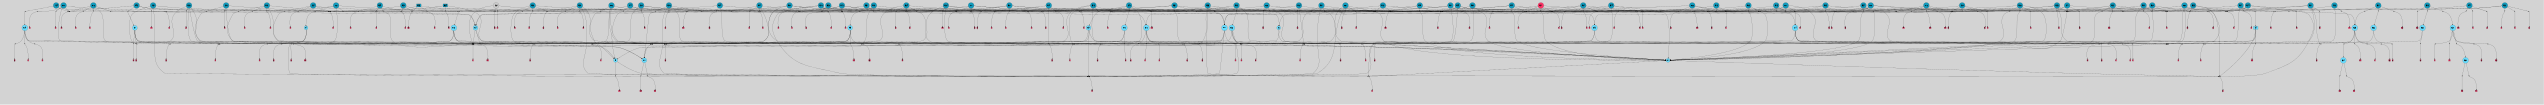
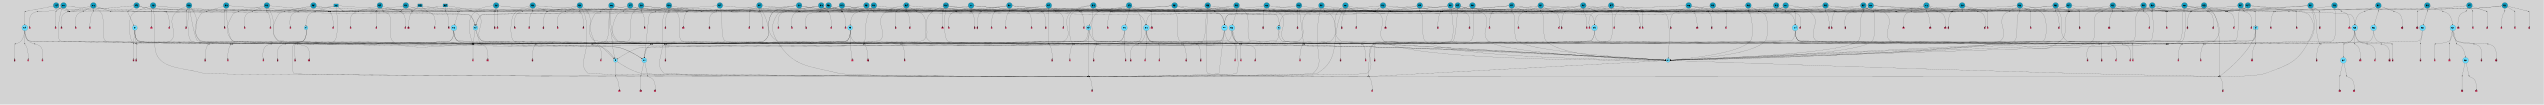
(336, 5) -> (336, 5)
(496, 5) -> (496, 5)
(1541, 5) -> (1541, 5)
